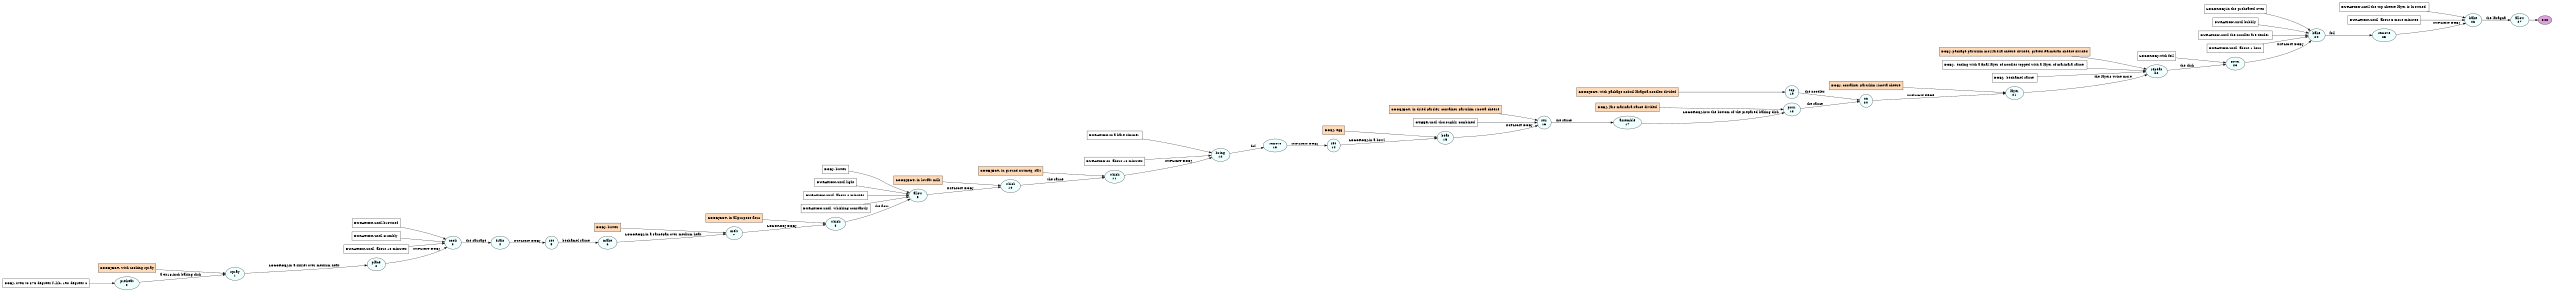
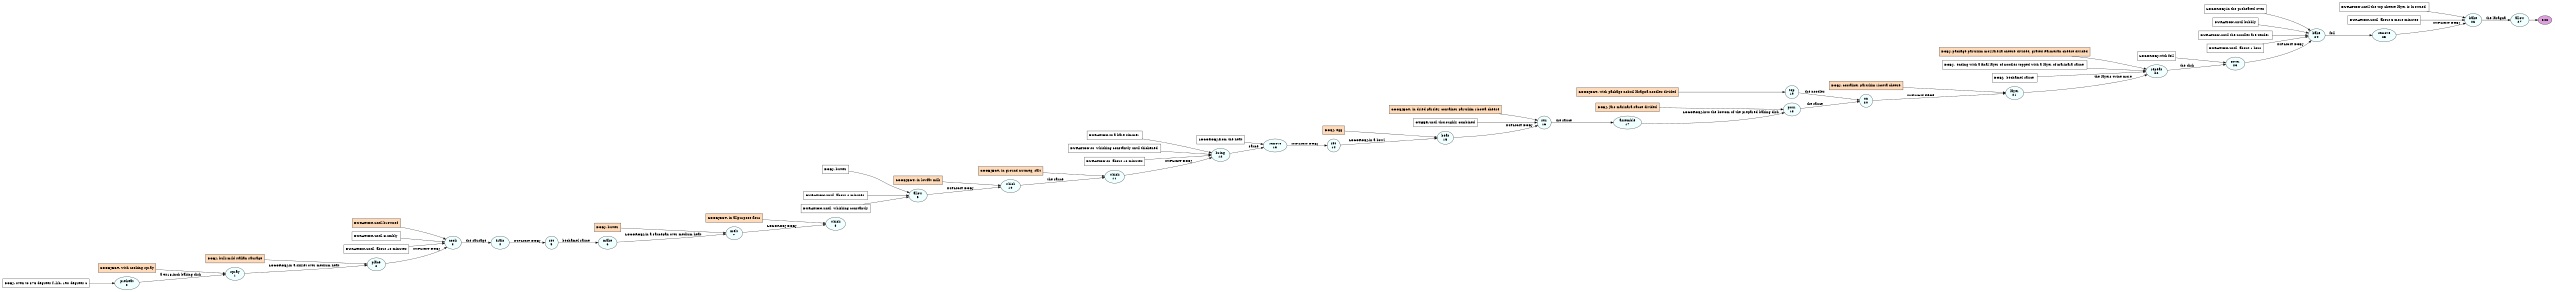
none -> (1221, 140)
(1254, 147) -> (1254, 147)
none -> (1115, 148)
(836, 182) -> none
(877, 213) -> none
(376, 223) -> (376, 223)
none -> (235, 259)
